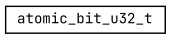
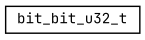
(85, 20) -> (73, 20)
